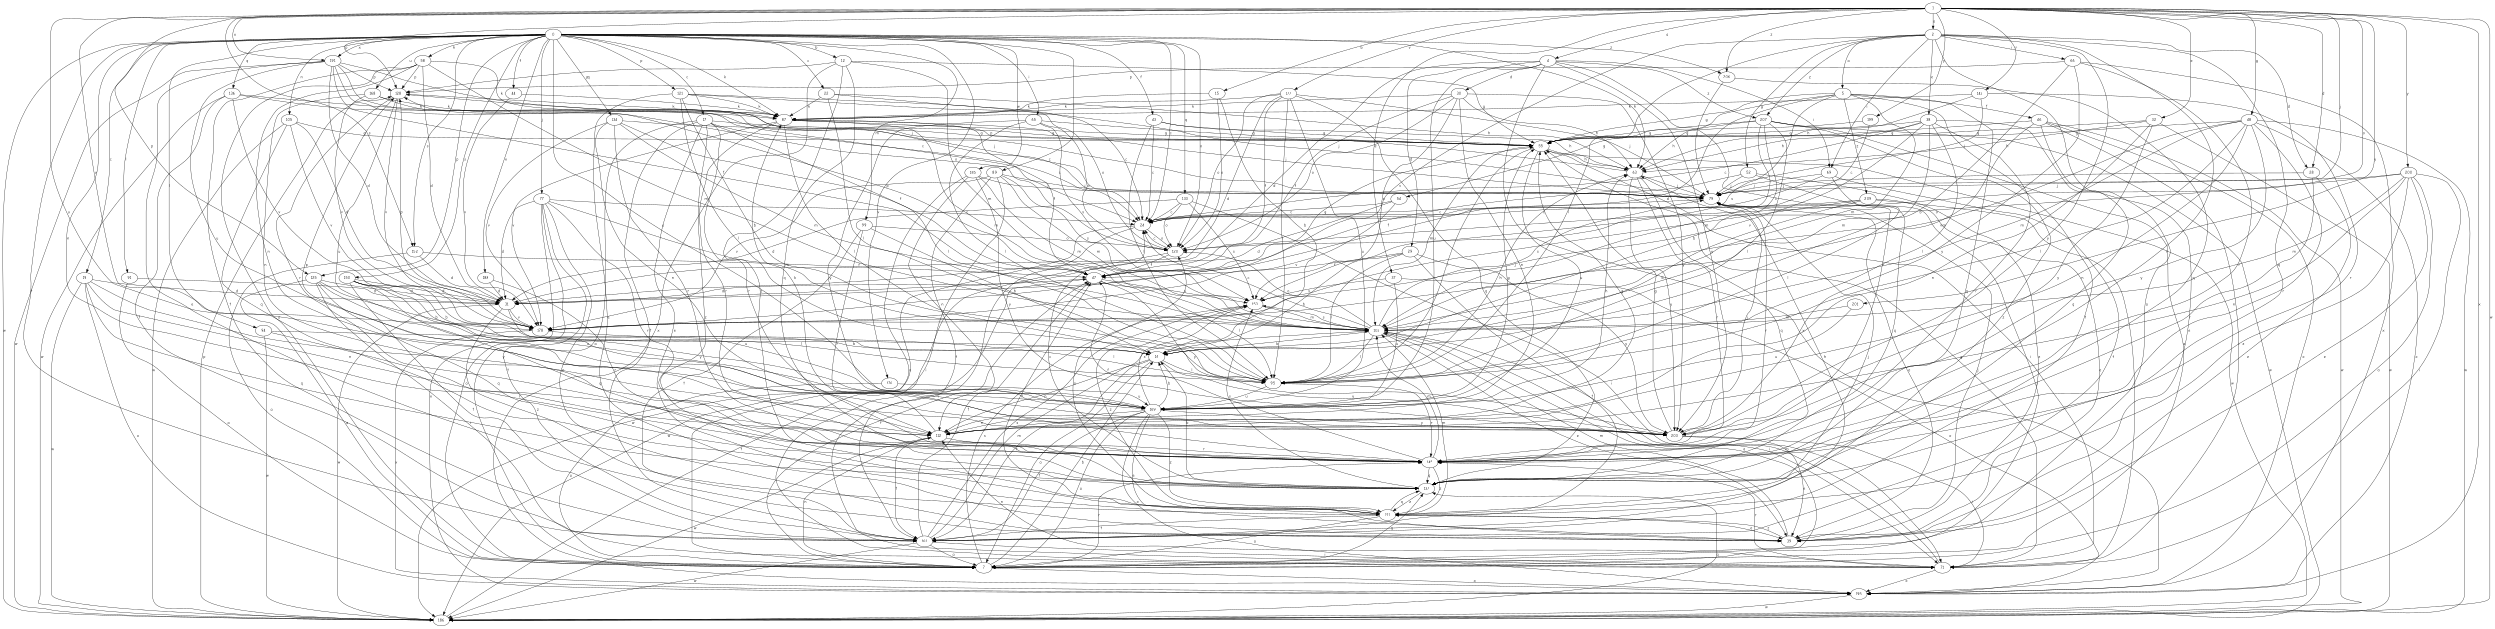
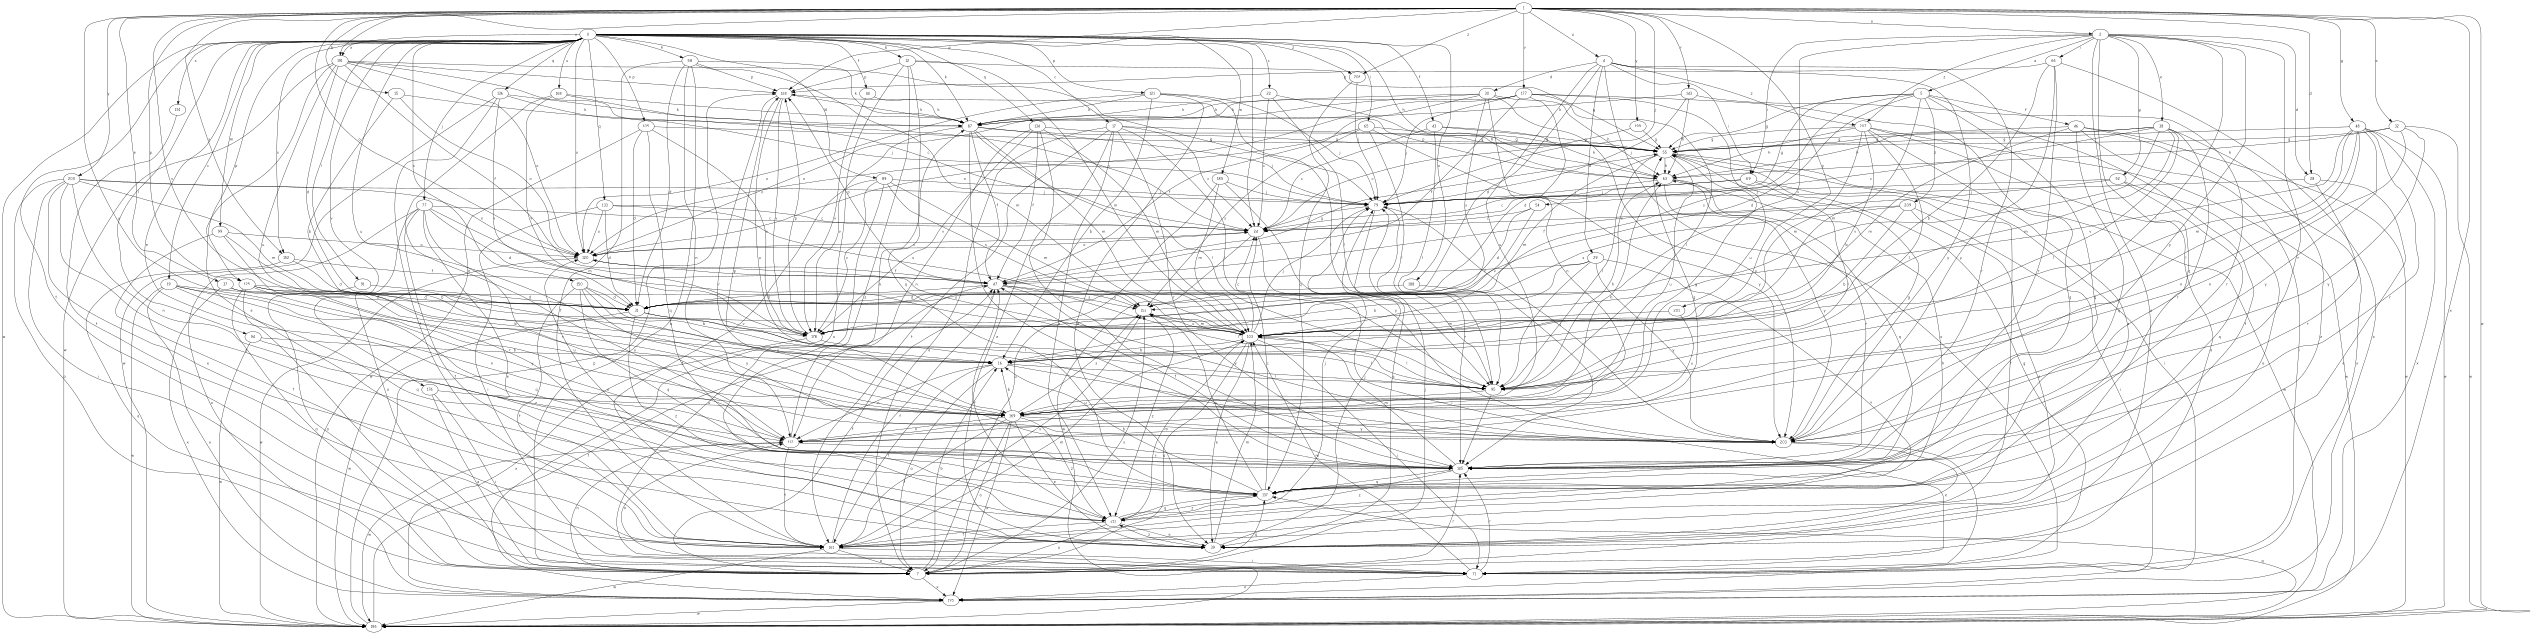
none -> (178, 110)
(955, 325) -> none
none -> (911, 565)
